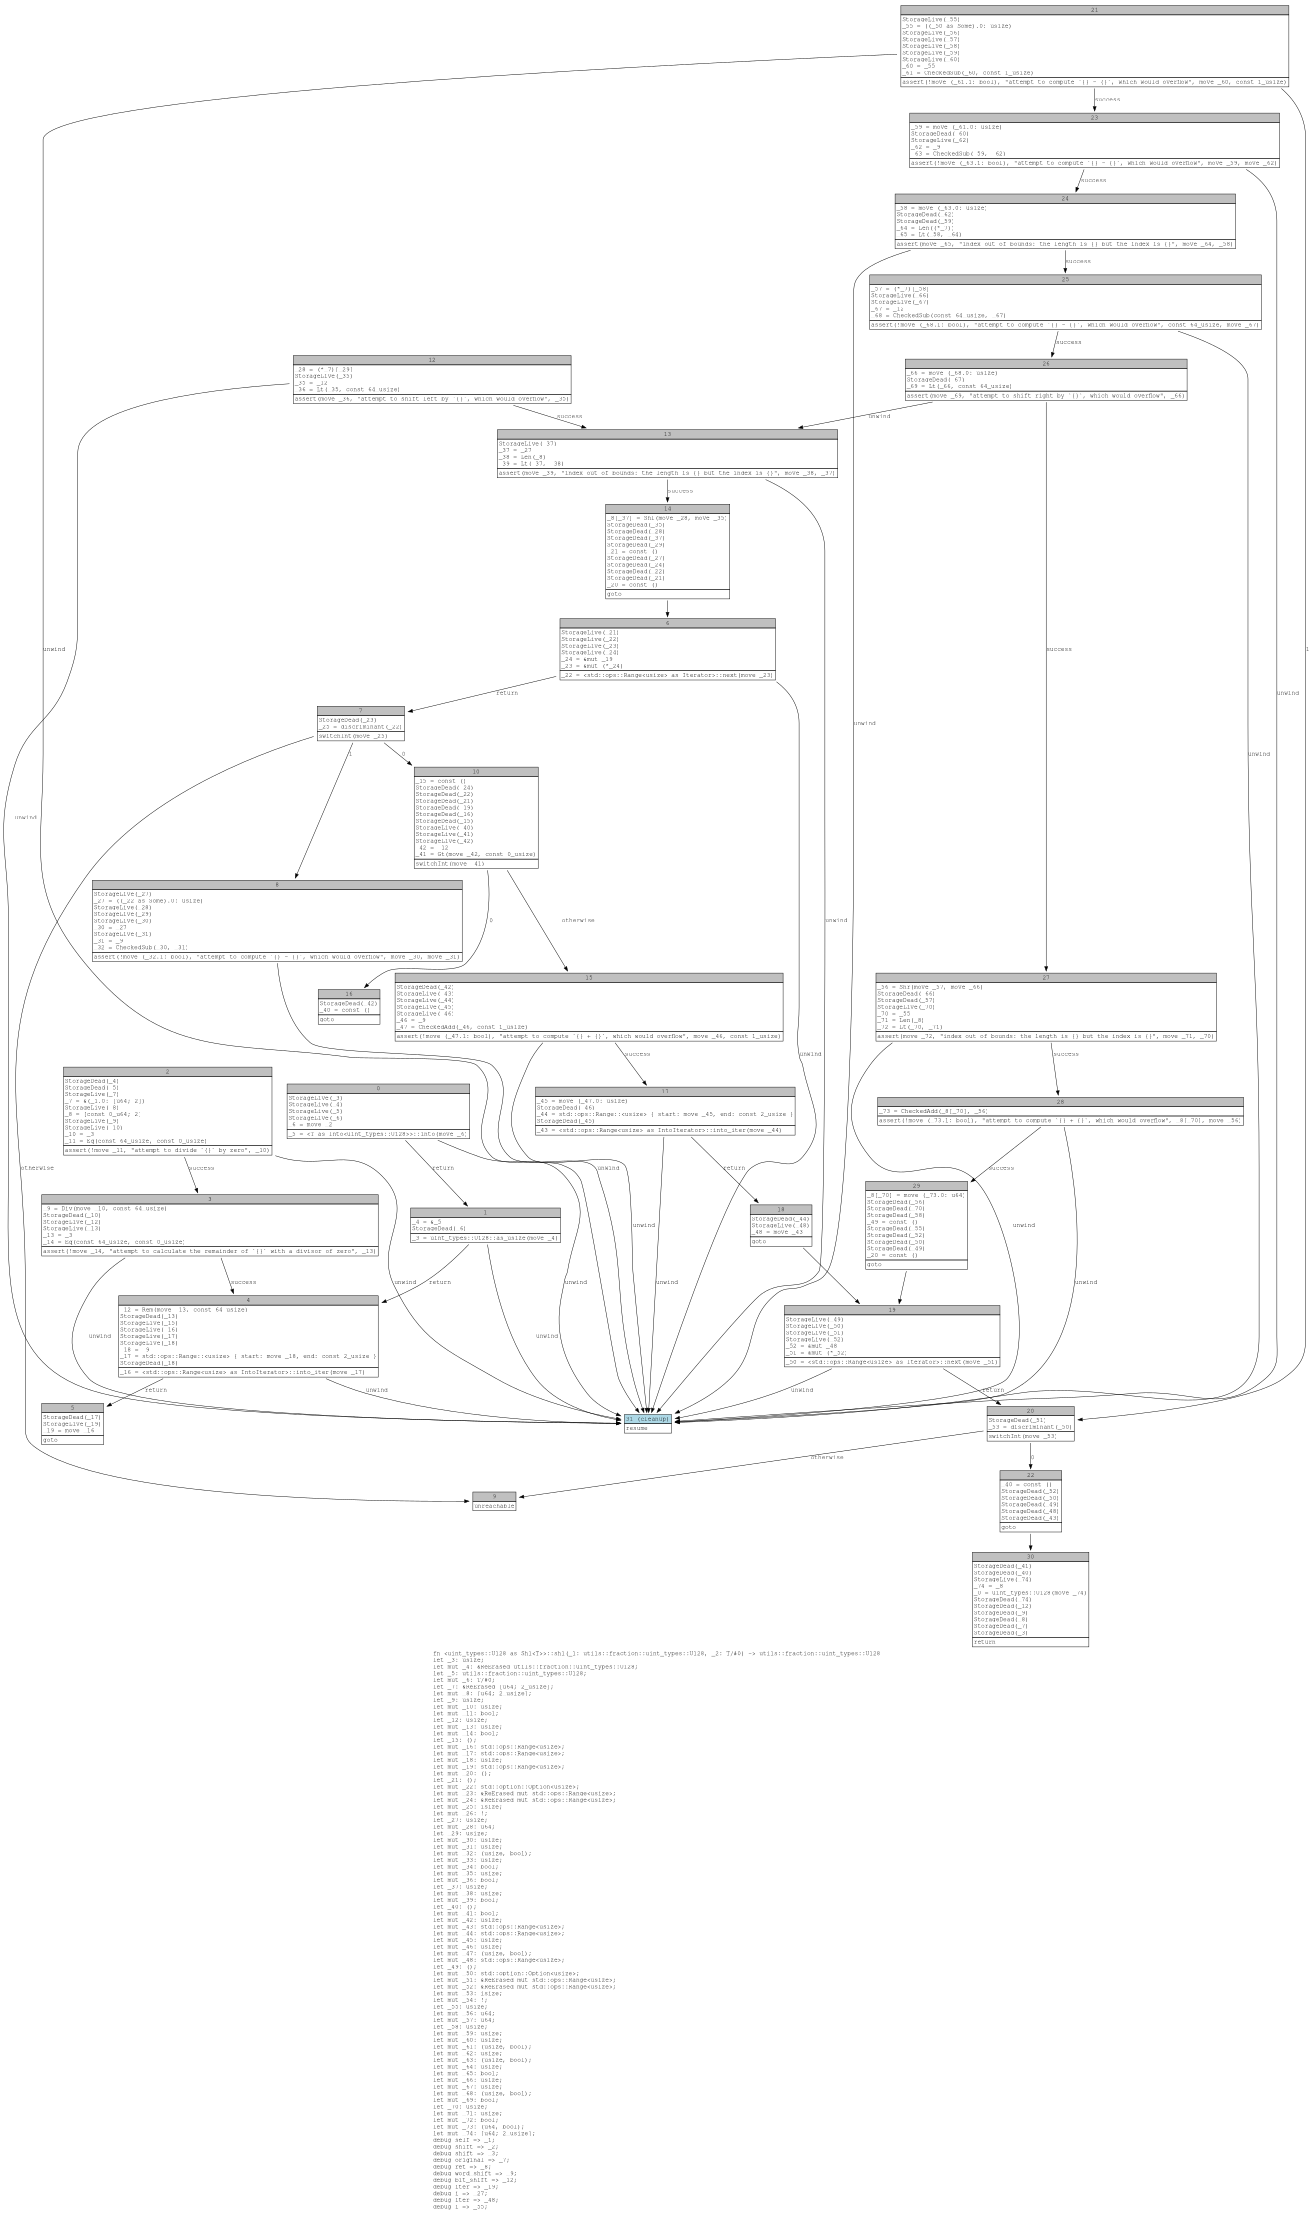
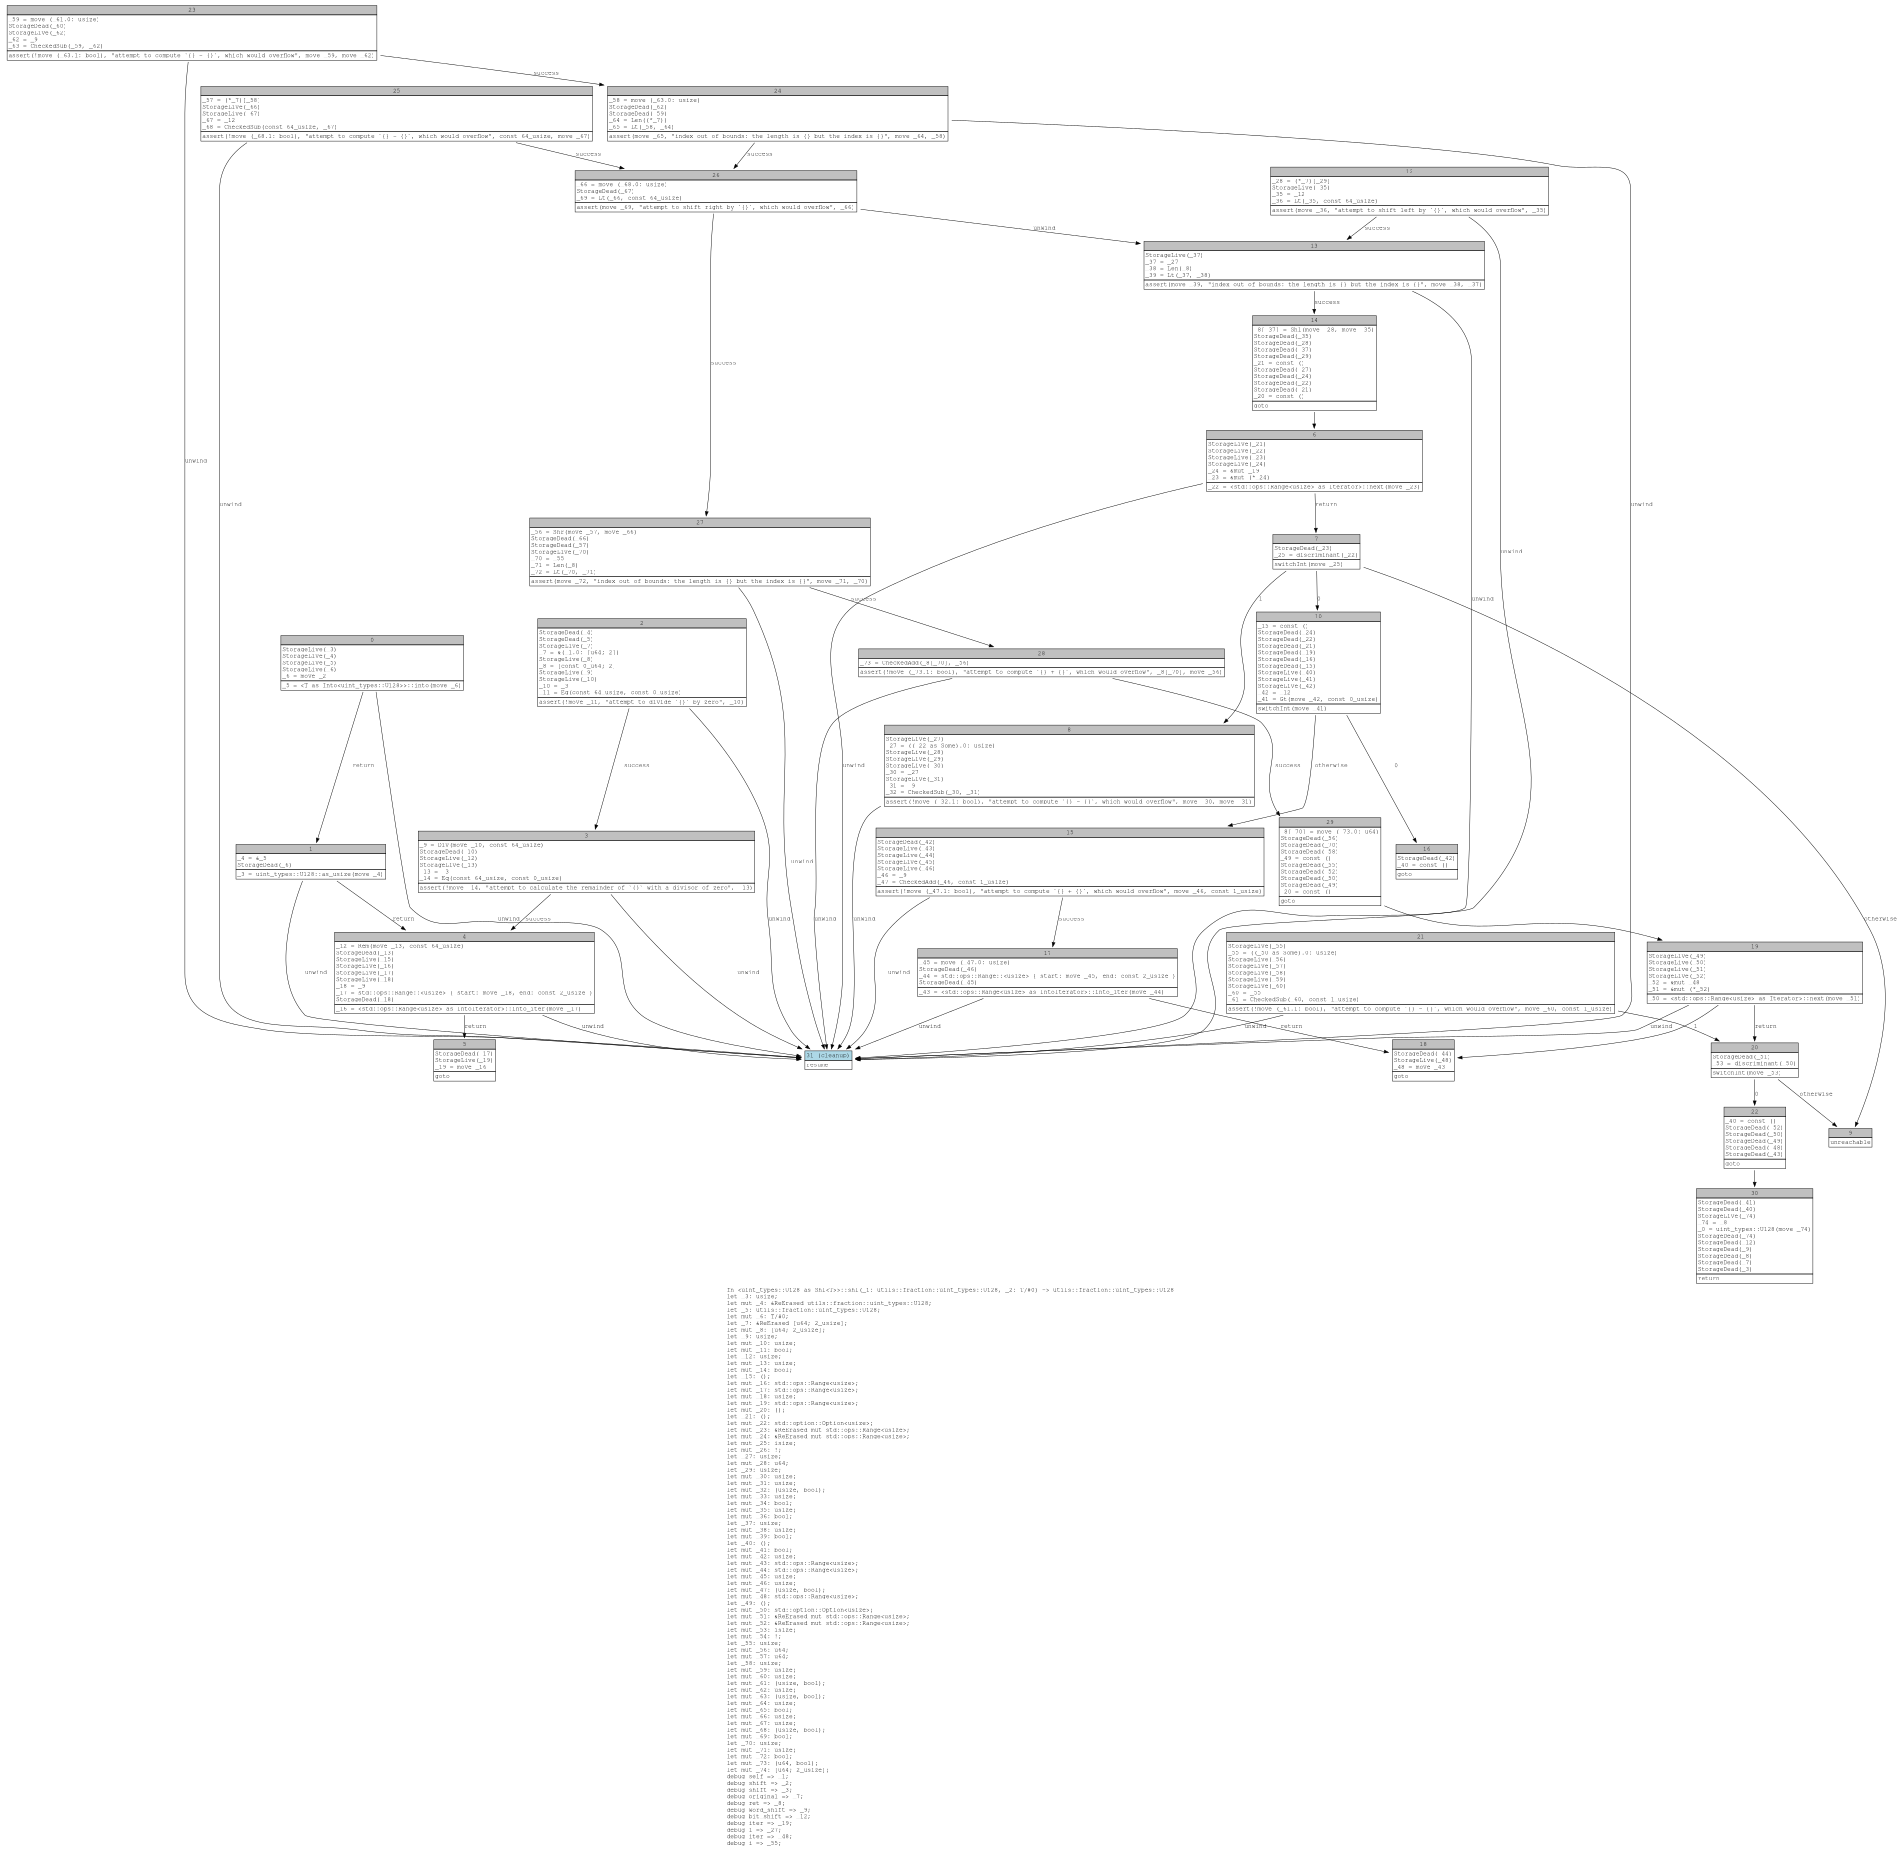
(1095, 97) -> none
(1065, 259) -> (746, 154)
(830, 1274) -> (1594, 1046)
